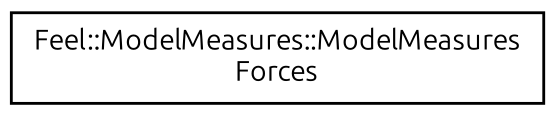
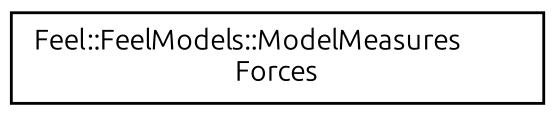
(278, 58) -> (278, 58)
